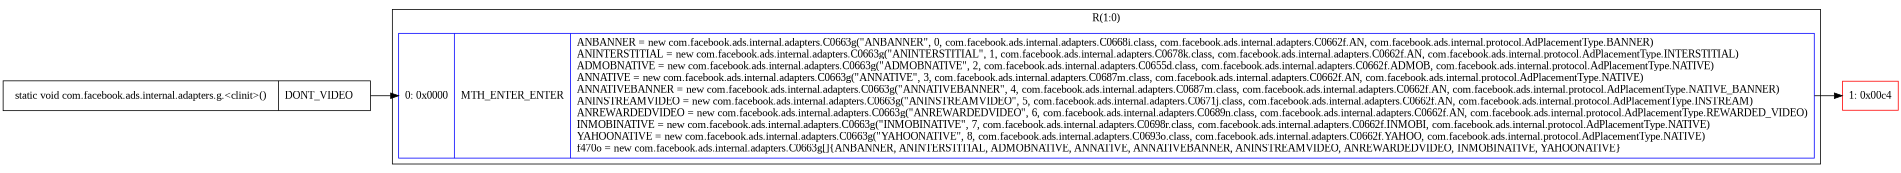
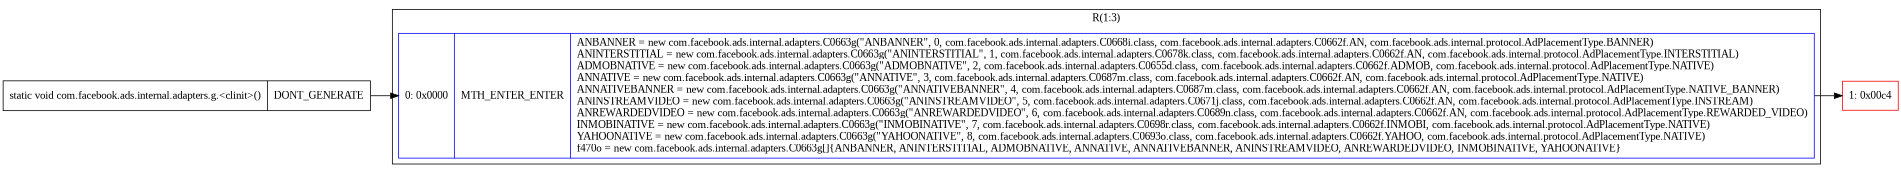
(1106, 18) -> (1106, 18)
(319, 95) -> (319, 95)
